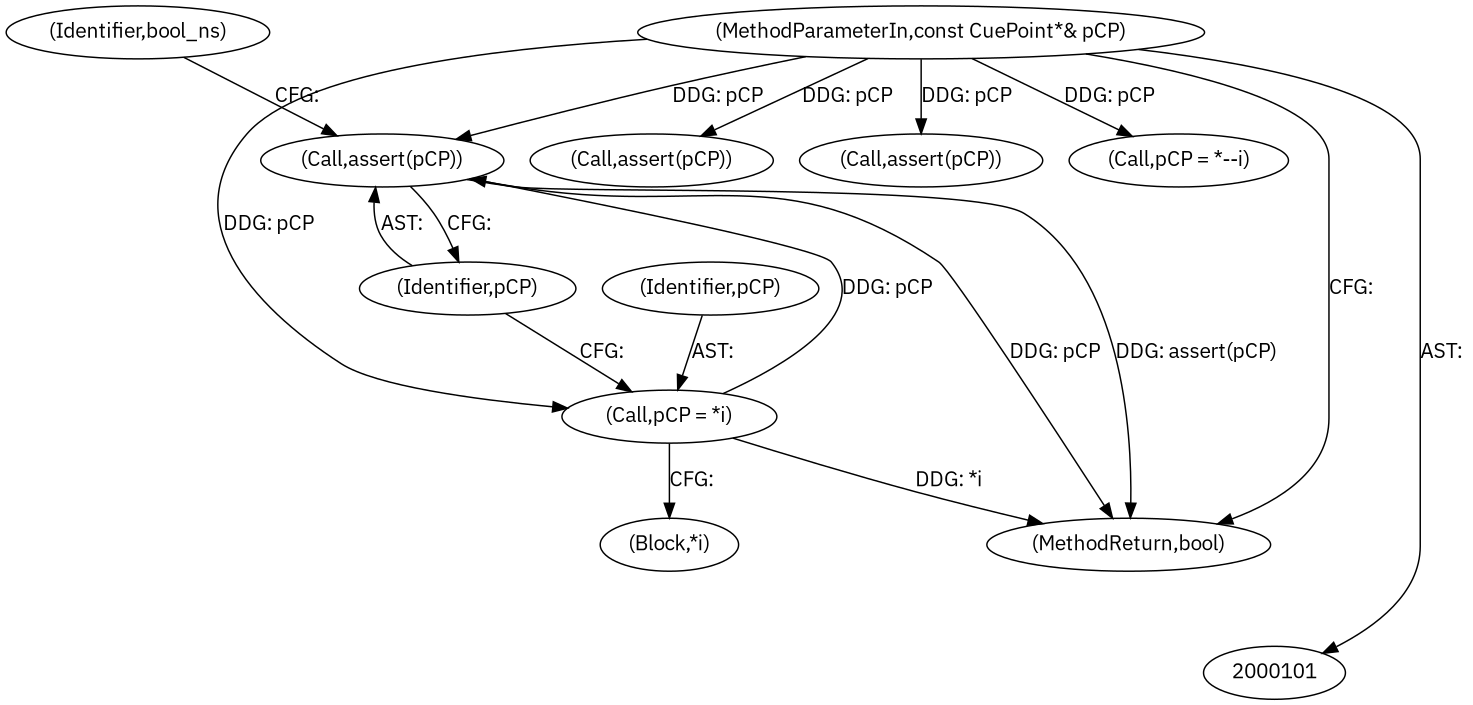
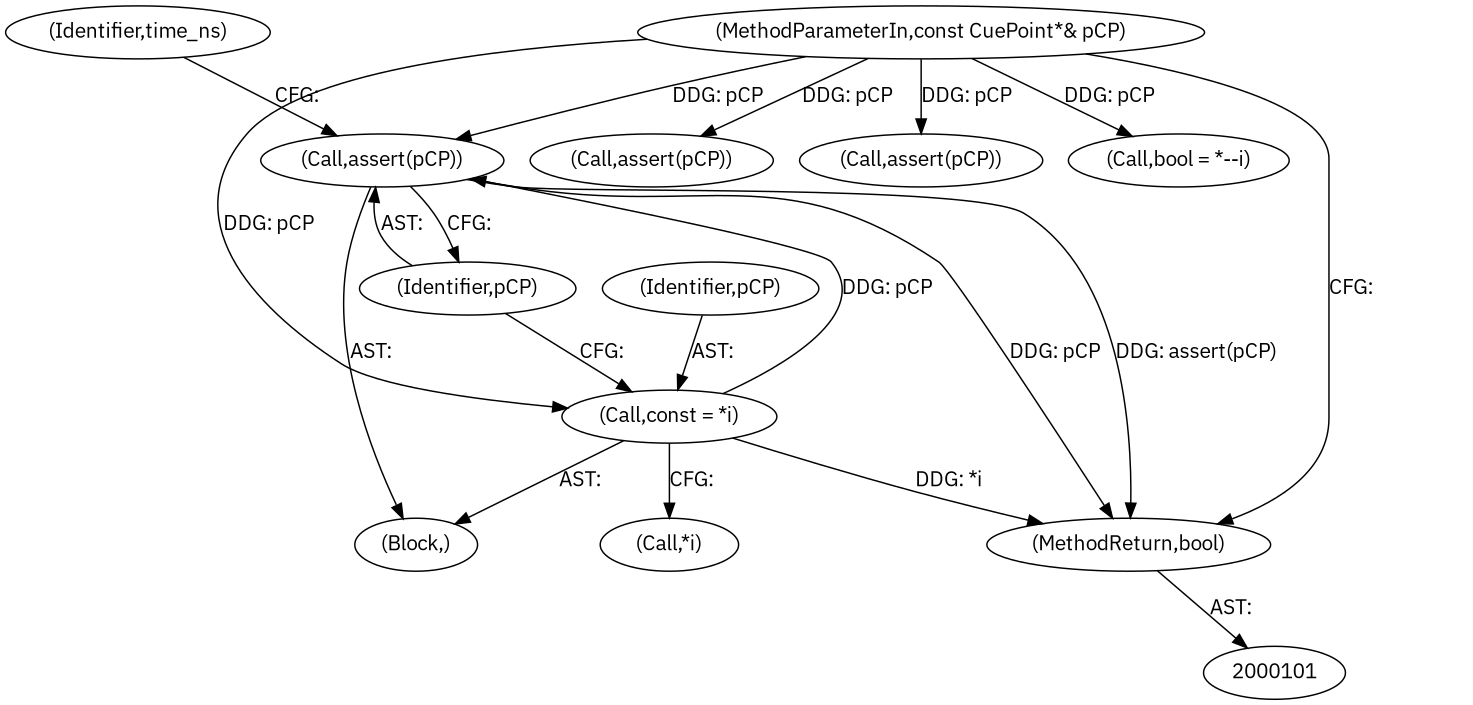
(138, 32) -> (138, 32)
(1179, 160) -> (1179, 160)
(1420, 263) -> (1197, 605)
(669, 417) -> (669, 417)
none -> (416, 545)
(669, 545) -> (669, 545)
